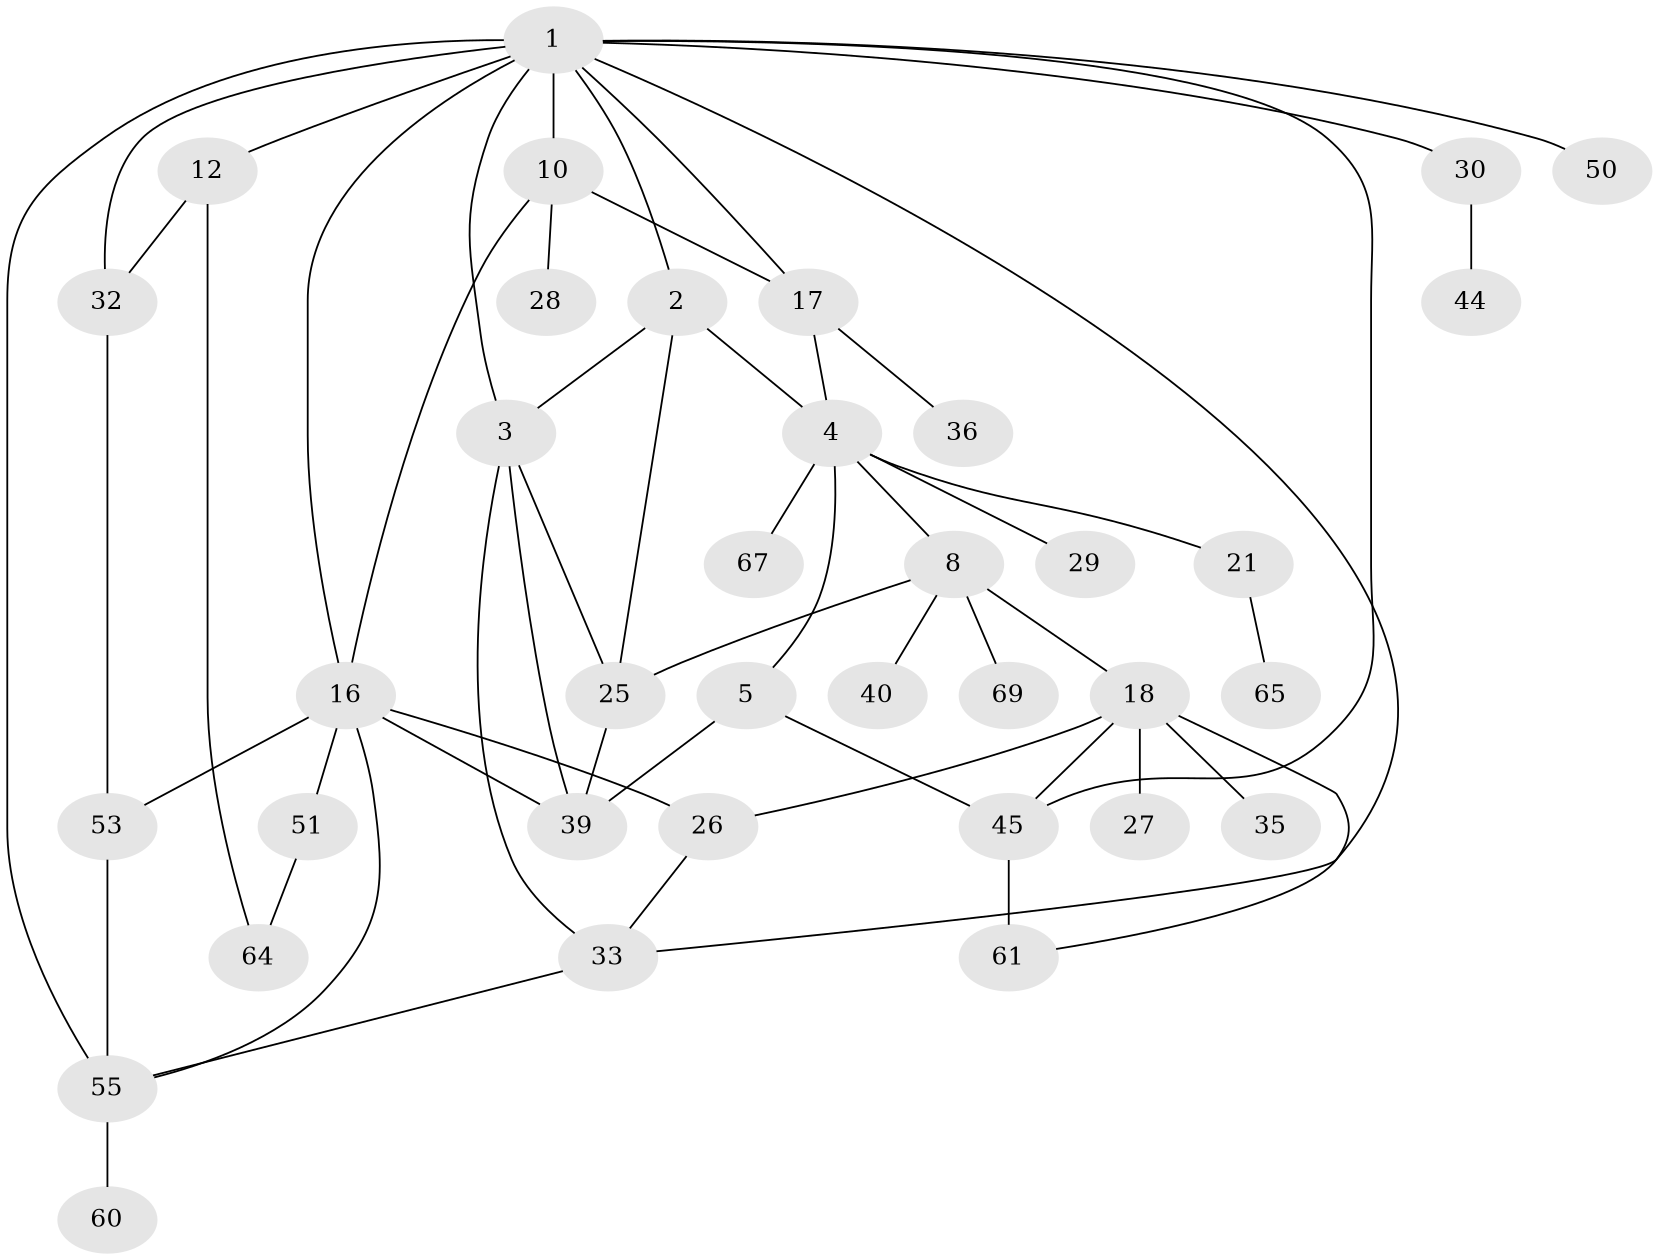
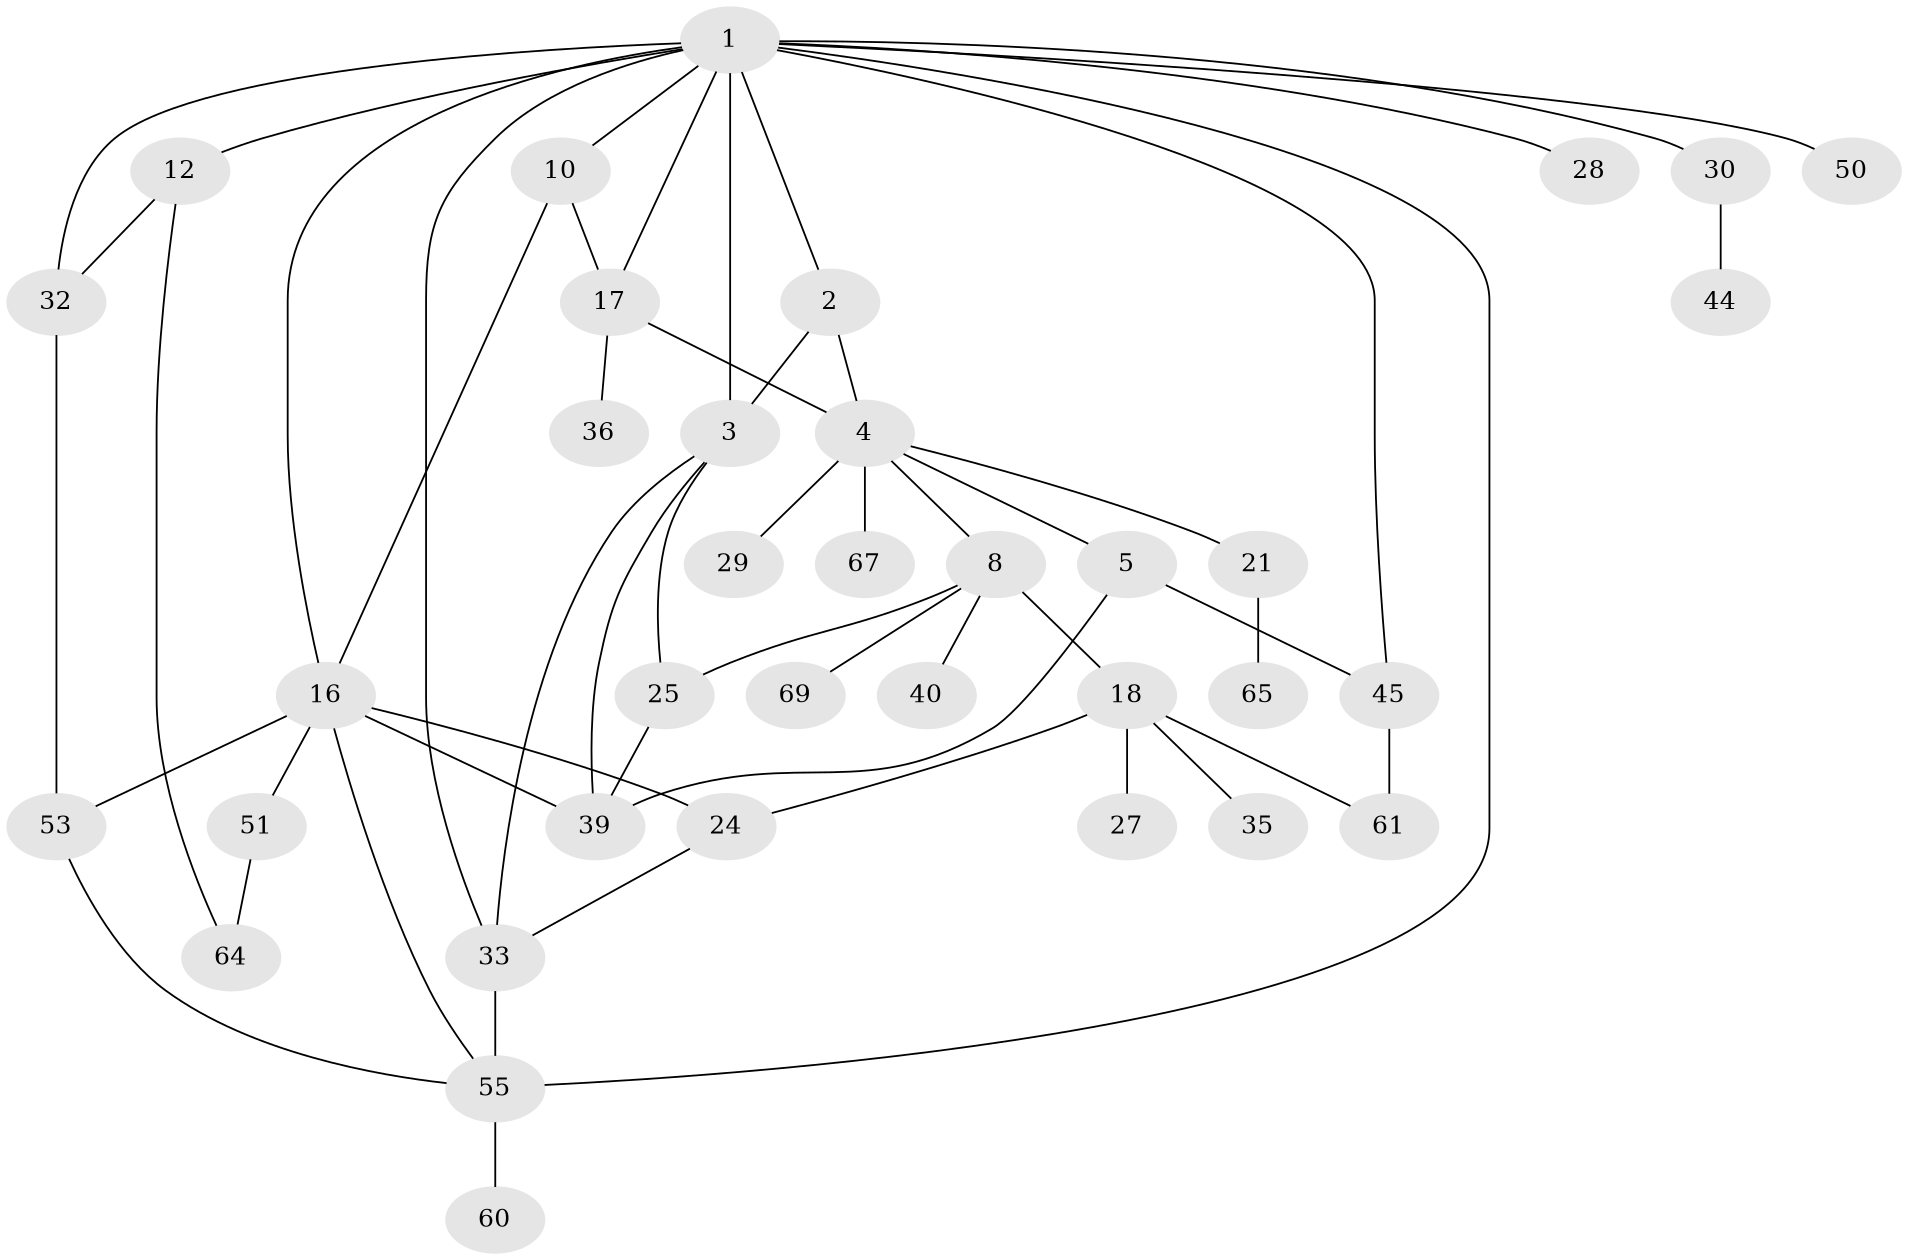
(550, 237) -> (1226, 83)
(646, 499) -> none
(1074, 761) -> none
(708, 827) -> (727, 827)
